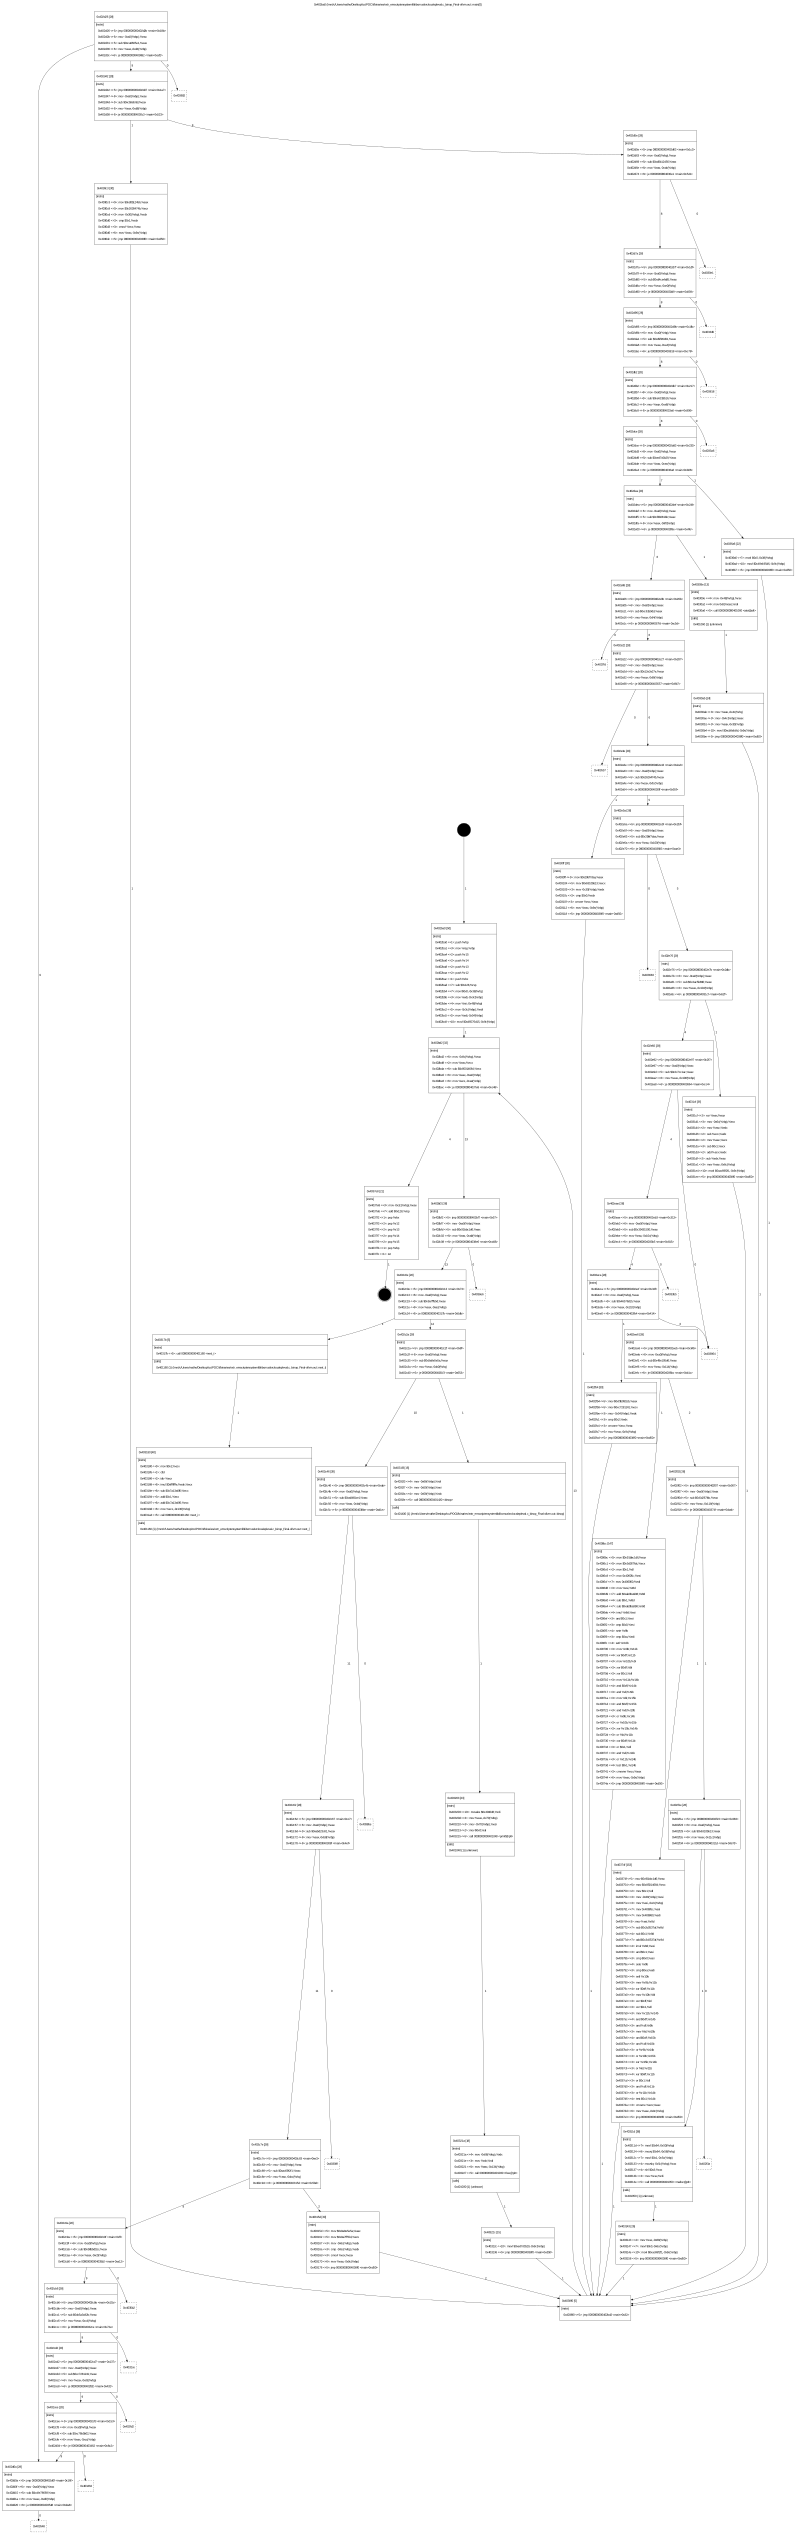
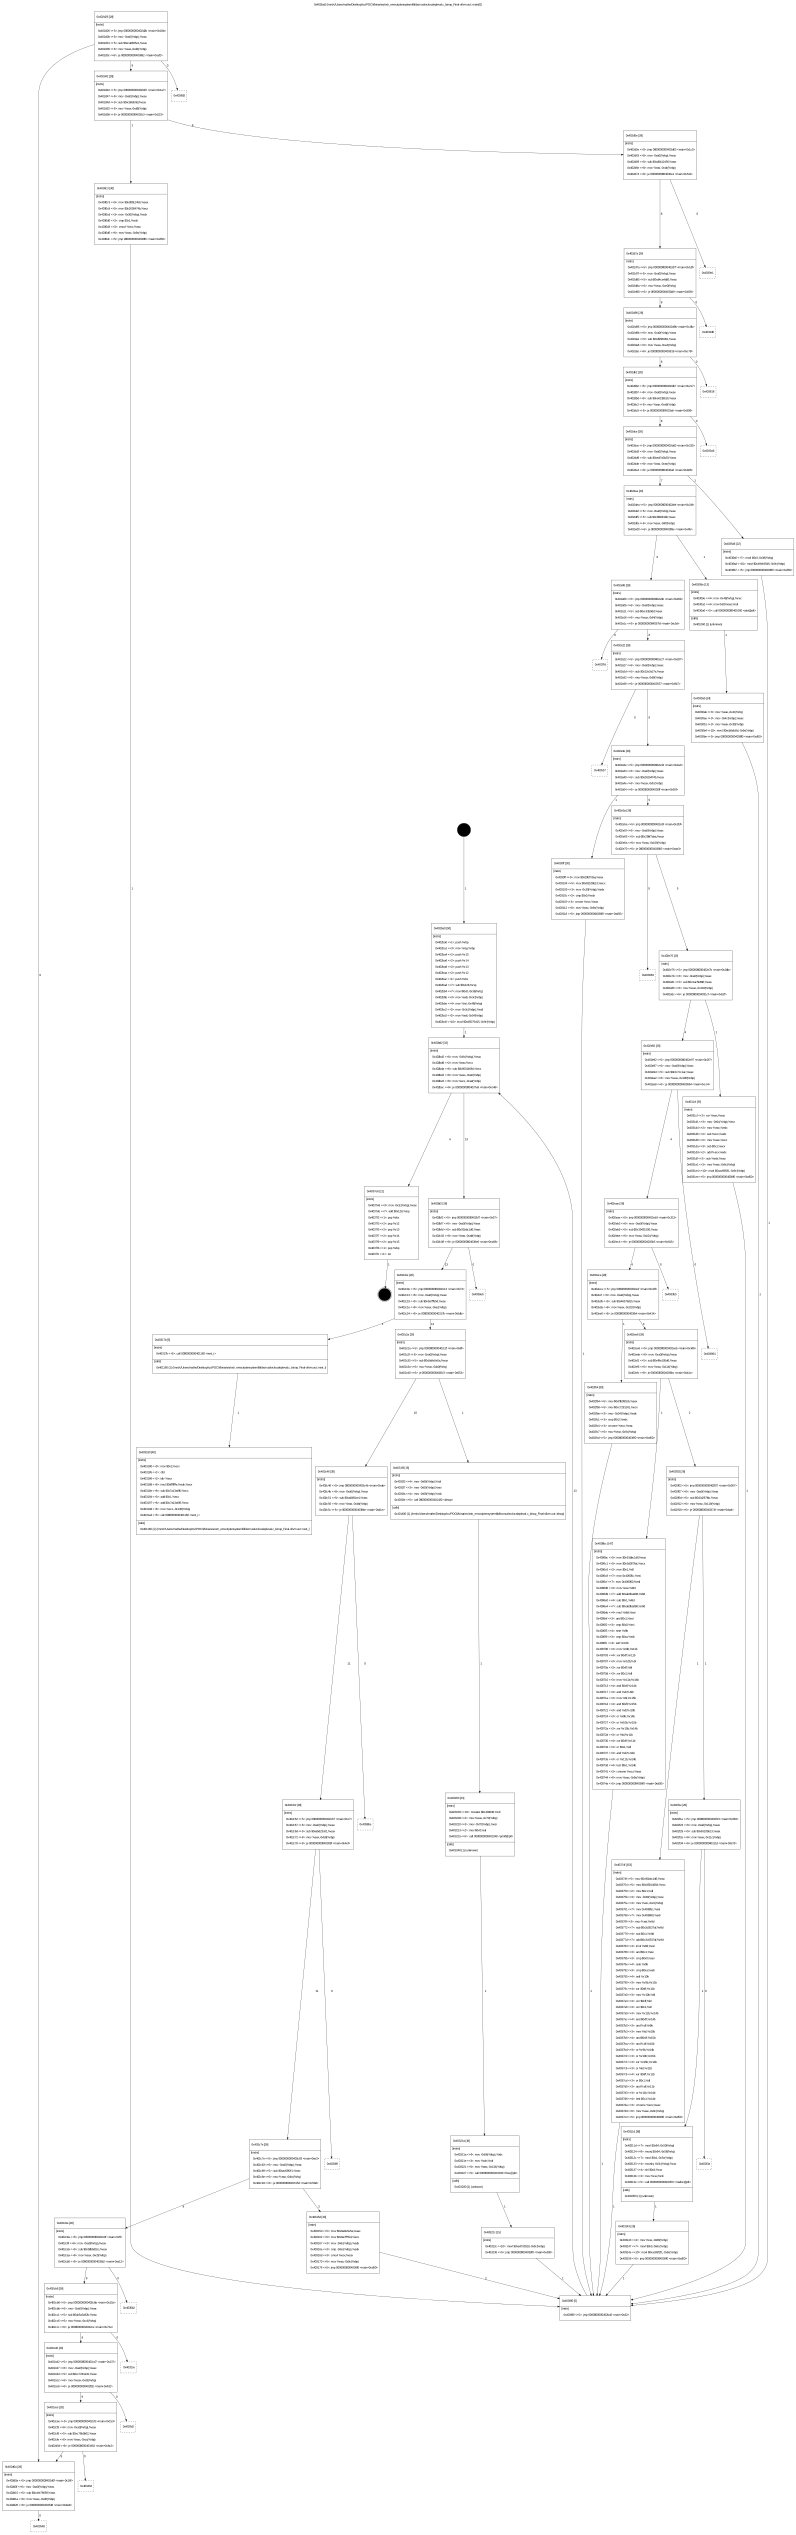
(689, 1326) -> (642, 1324)
